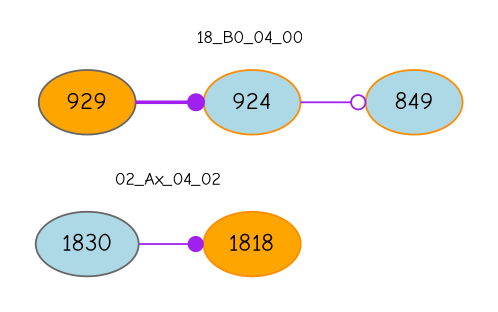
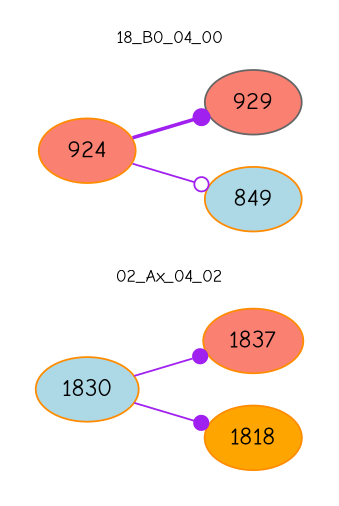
(87, 102) -> (253, 102)
(162, 102) -> (163, 129)
(252, 102) -> (87, 151)
(87, 244) -> (87, 389)
none -> (253, 341)
